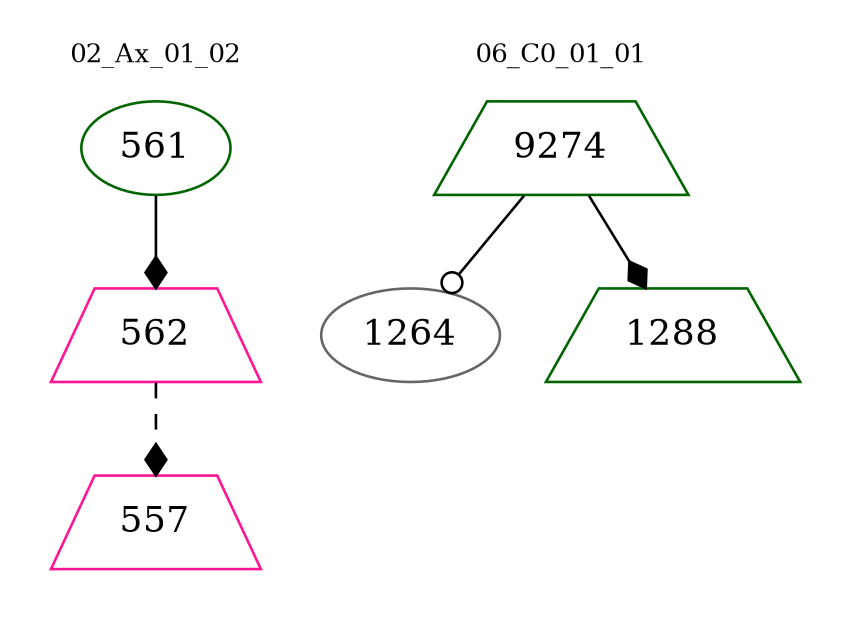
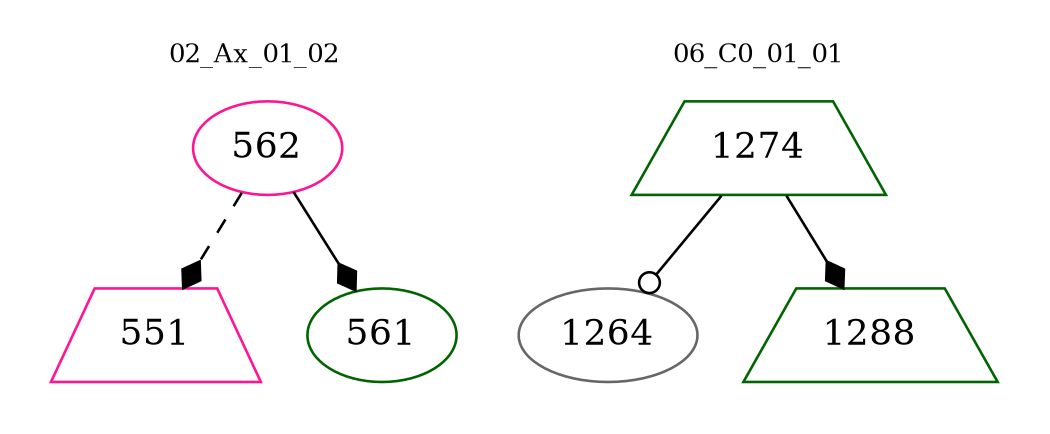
(561, 148) -> (759, 148)
(156, 226) -> (316, 228)
(156, 335) -> (268, 148)
(156, 522) -> (156, 335)
